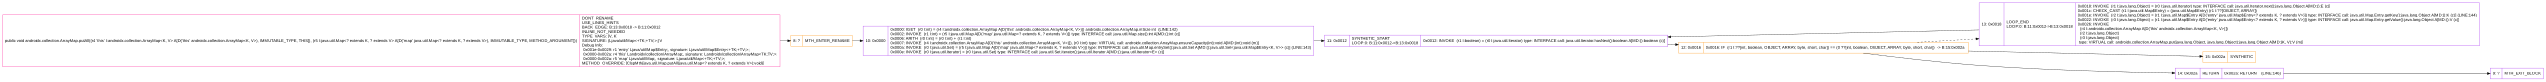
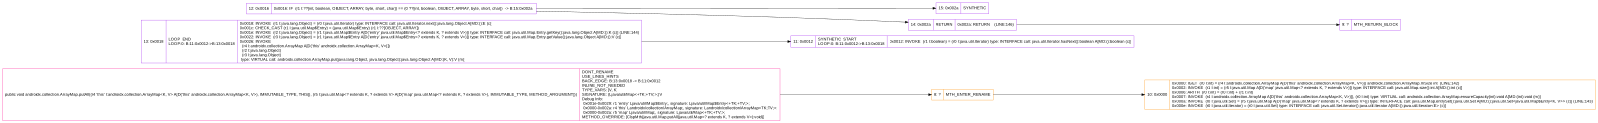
(1088, 41) -> (1370, 95)
(1318, 41) -> none
(1947, 41) -> none
(1672, 45) -> none
(1823, 48) -> (391, 9)
(2229, 57) -> (962, 8)
(2523, 73) -> (1376, 25)
